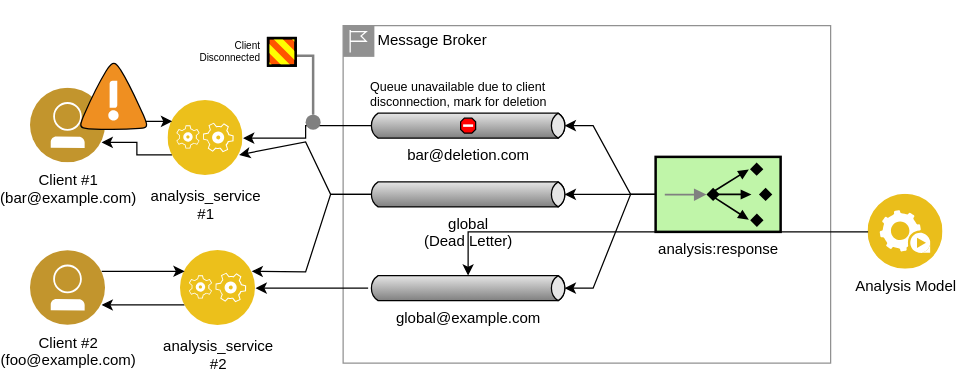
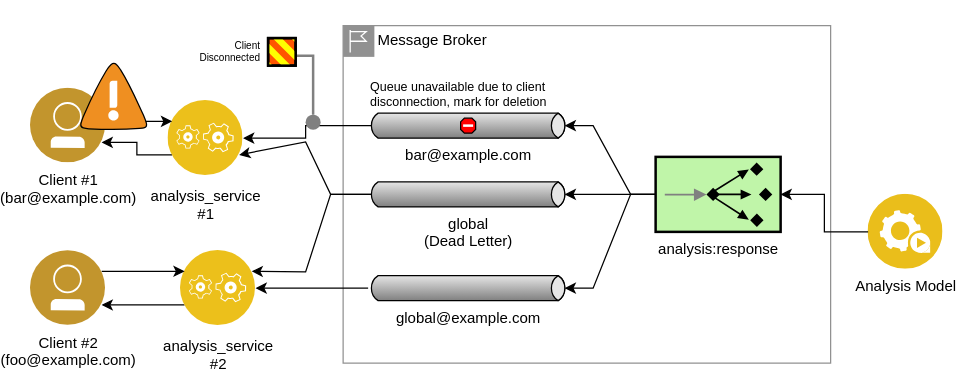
(469, 156) -> (469, 156)
(544, 232) -> (824, 196)
